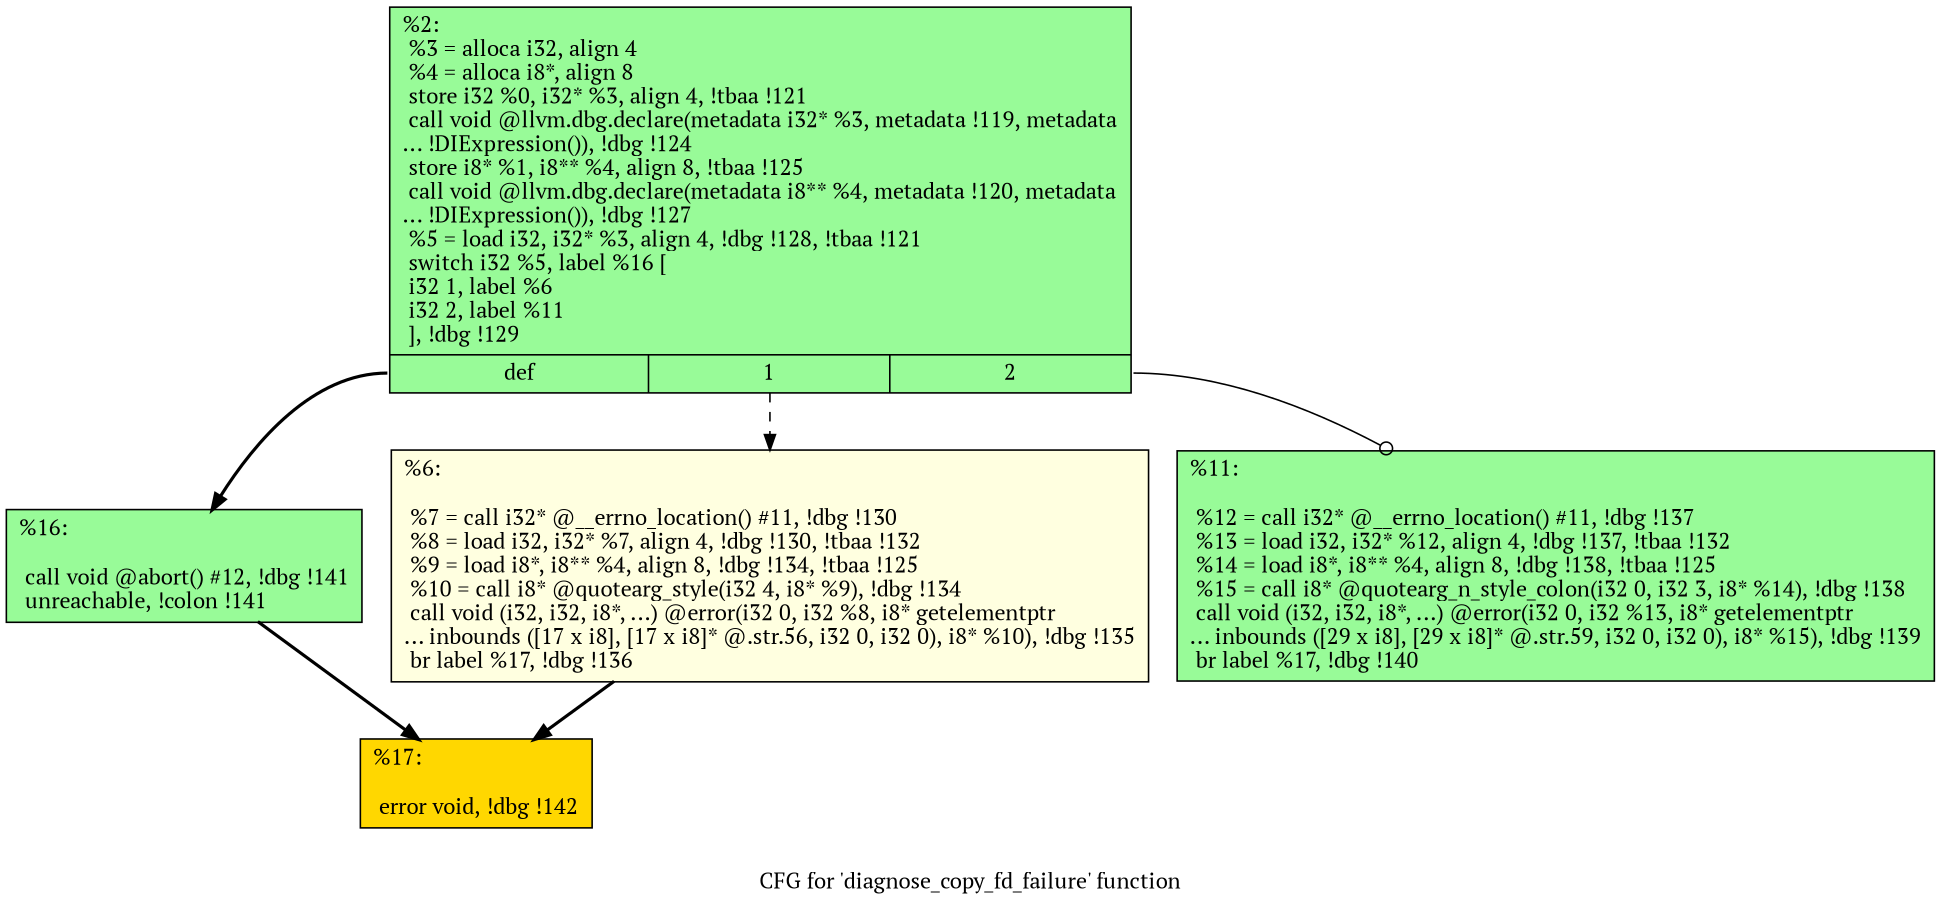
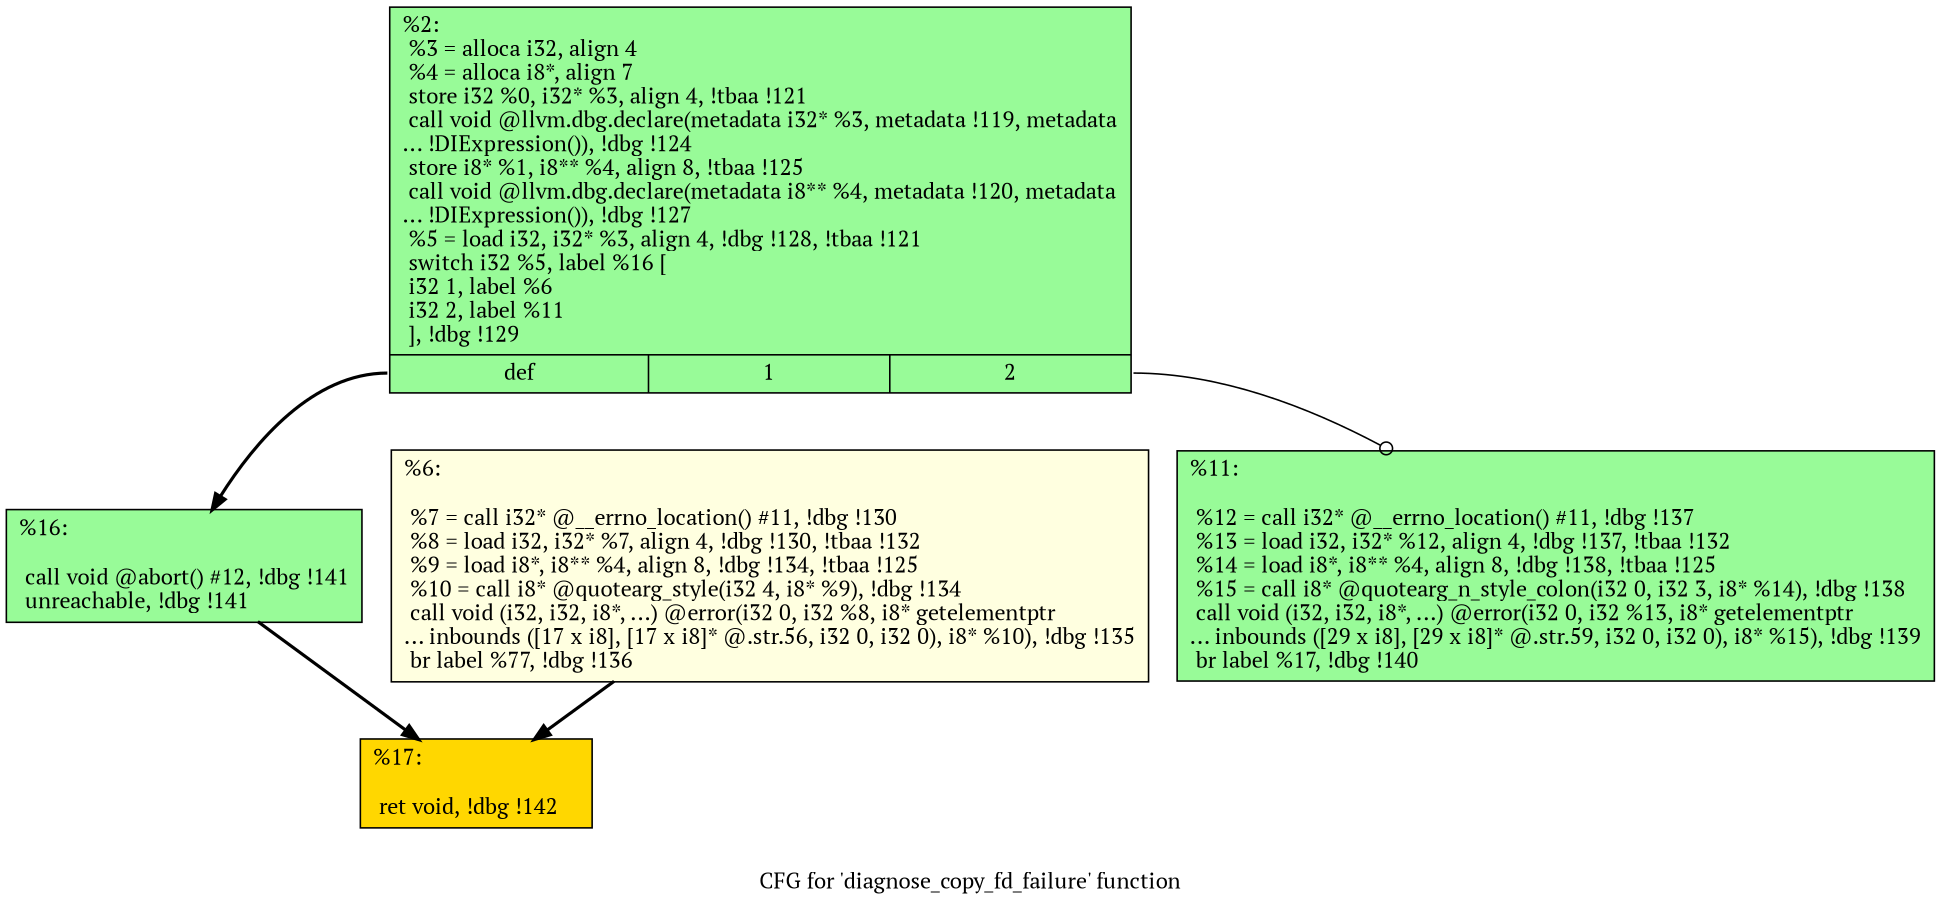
(518, 73) -> (518, 73)
(770, 414) -> none
(144, 602) -> (134, 602)
(519, 661) -> (519, 661)
(476, 807) -> (466, 807)
